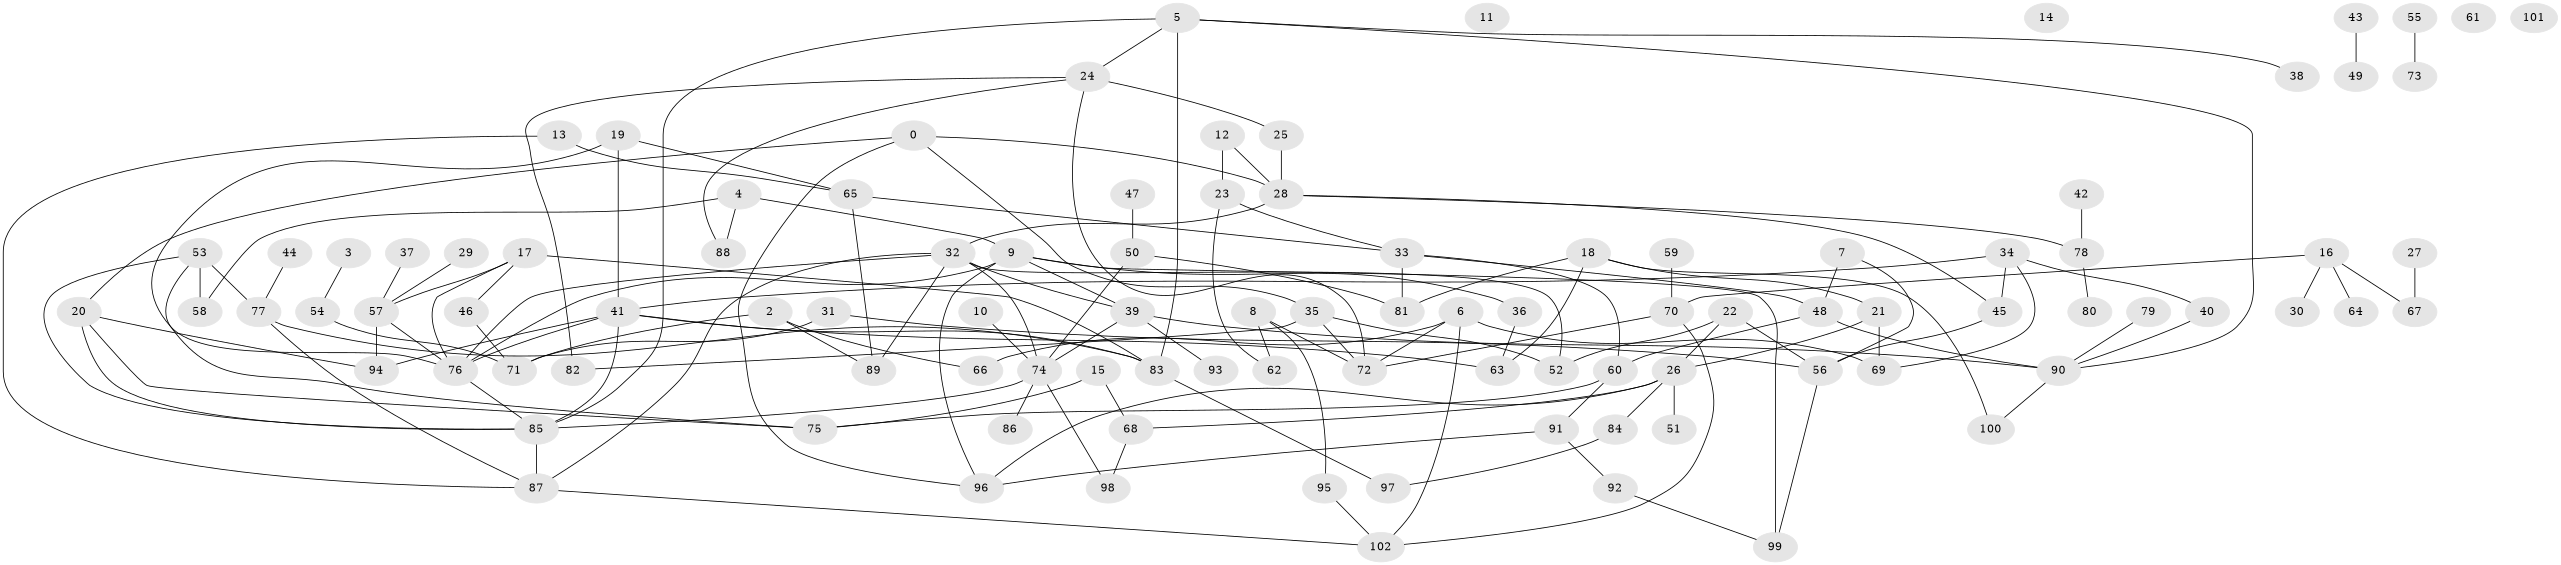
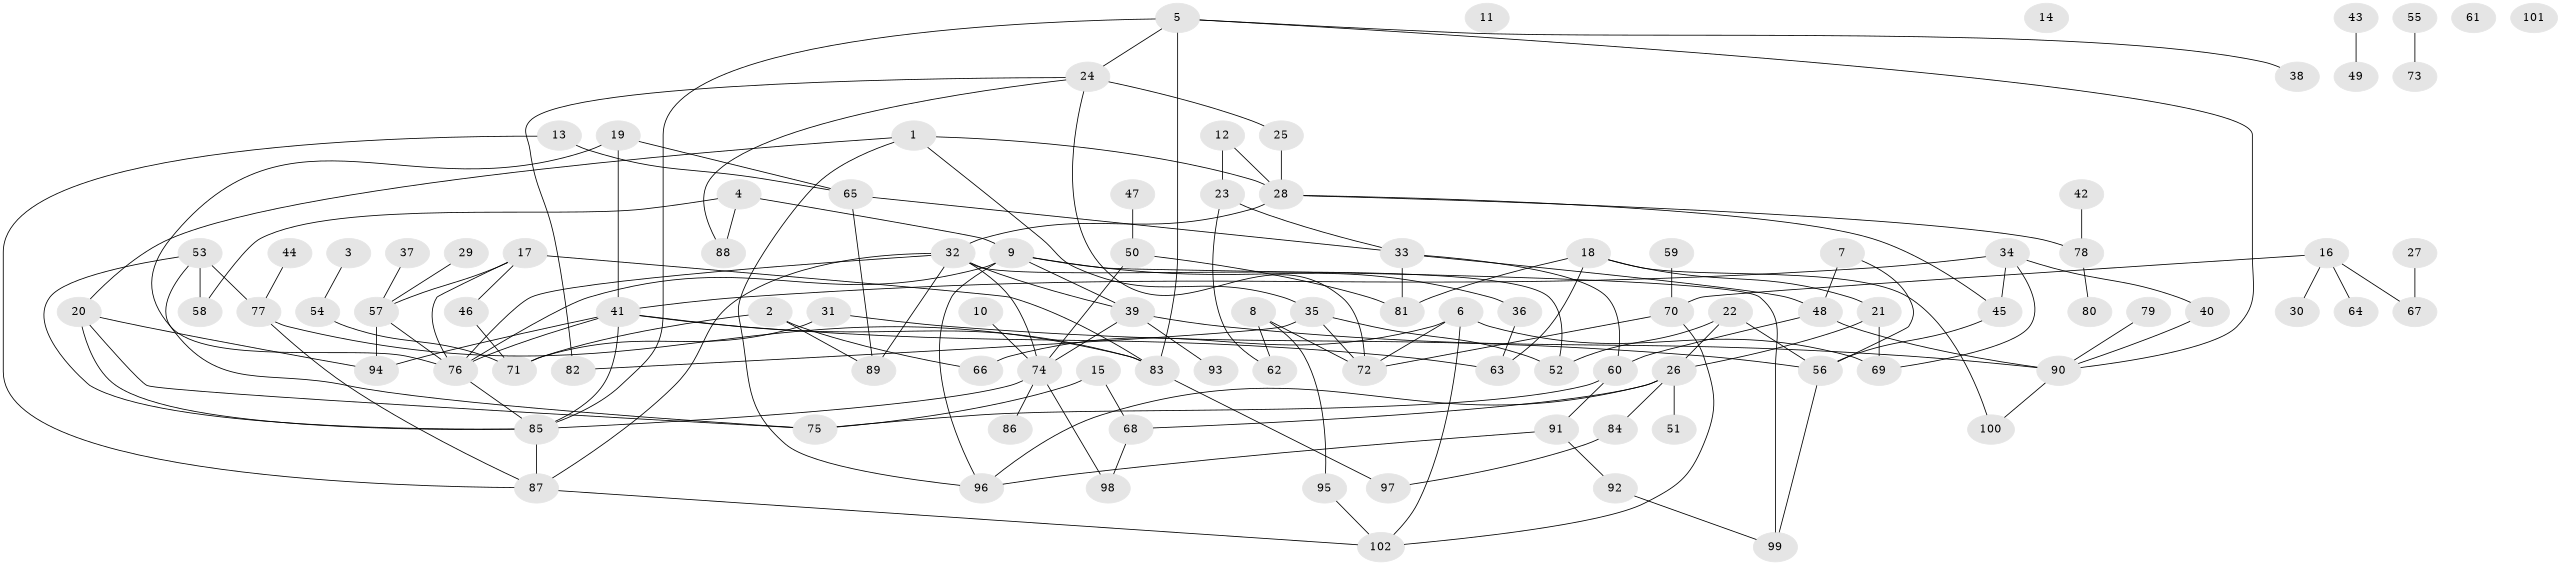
(914, 136) -> (914, 136)
